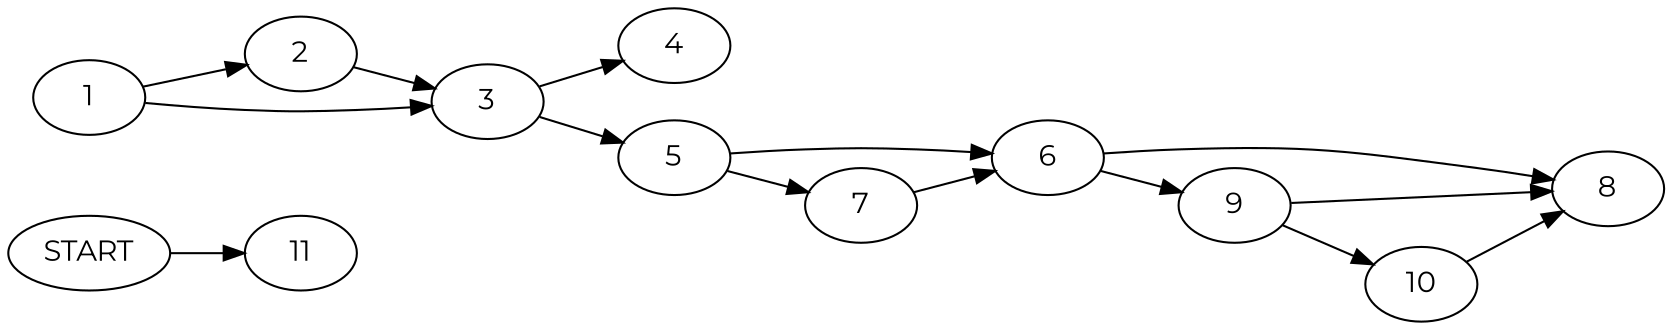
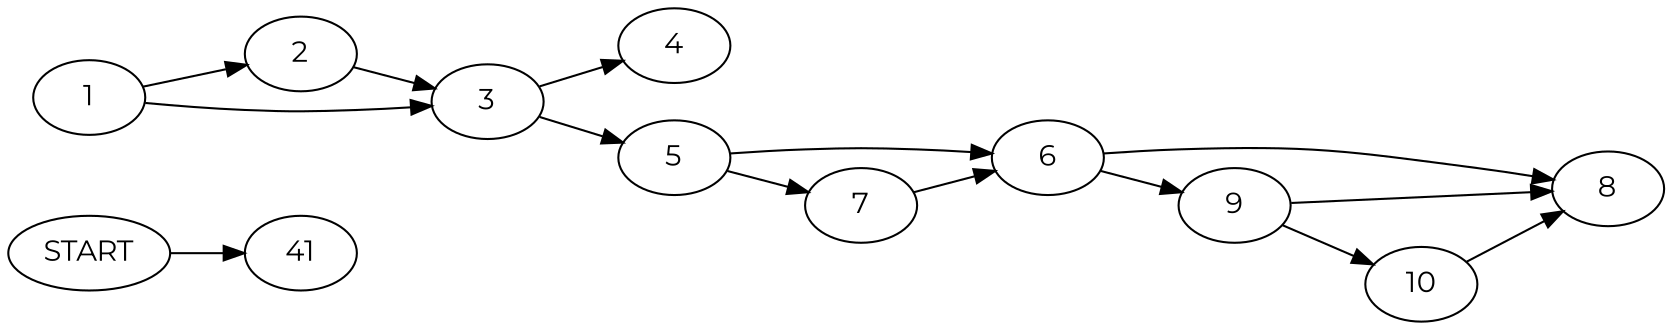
(301, 253) -> (301, 253)
